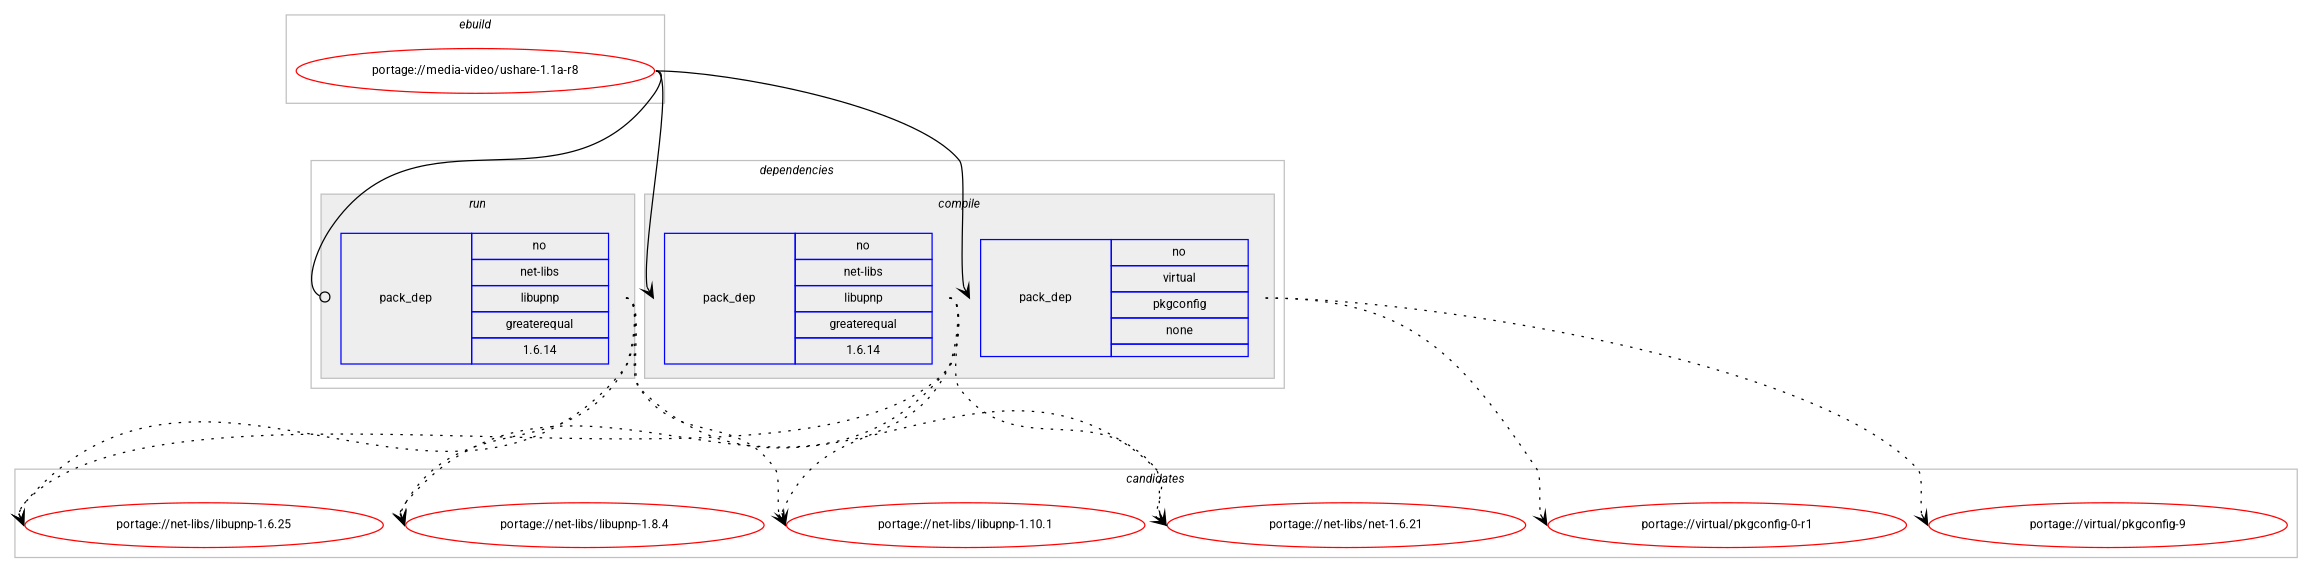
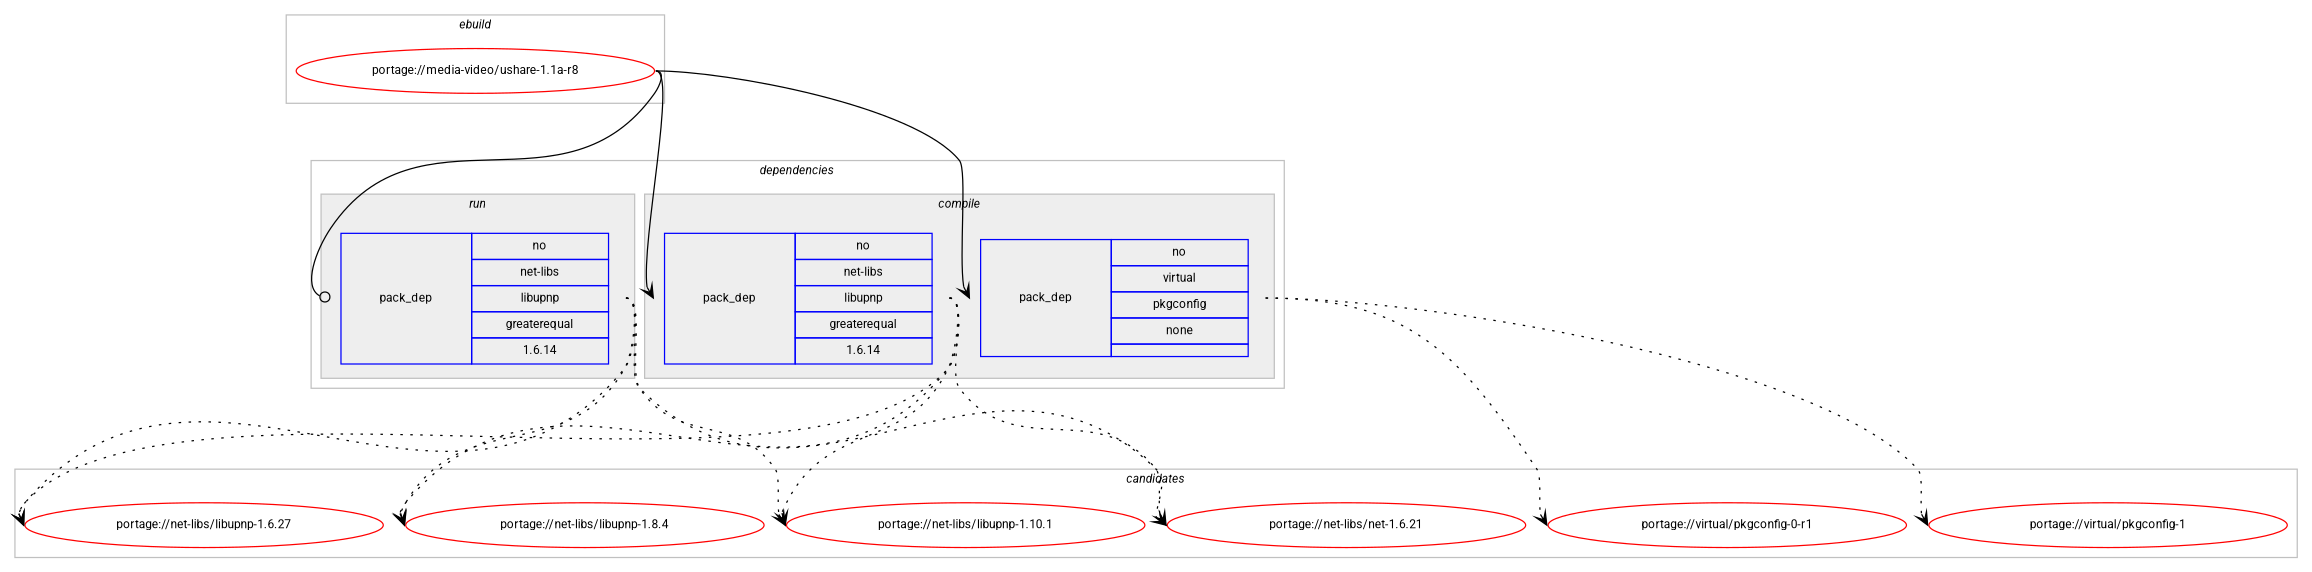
(204, 525) -> (204, 525)
(2108, 525) -> (2108, 525)
